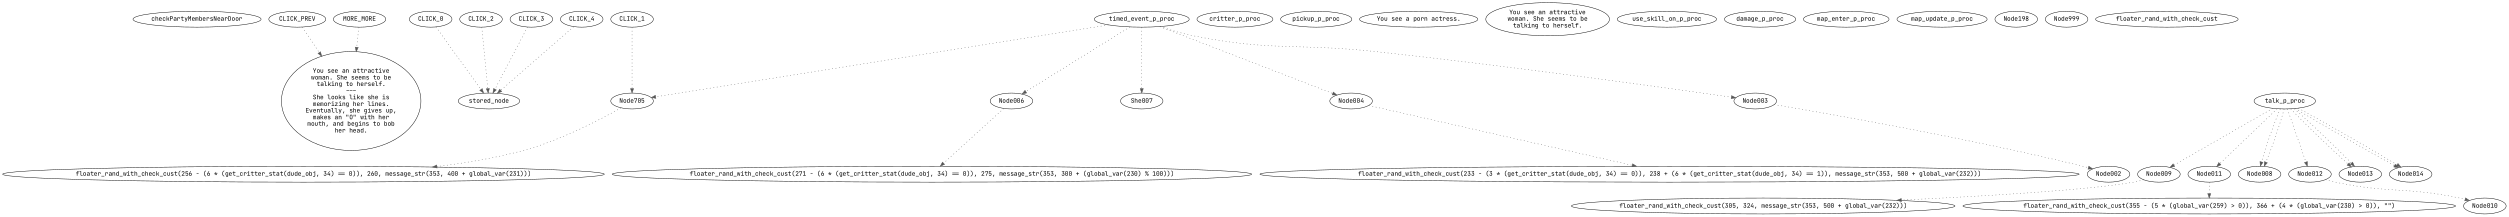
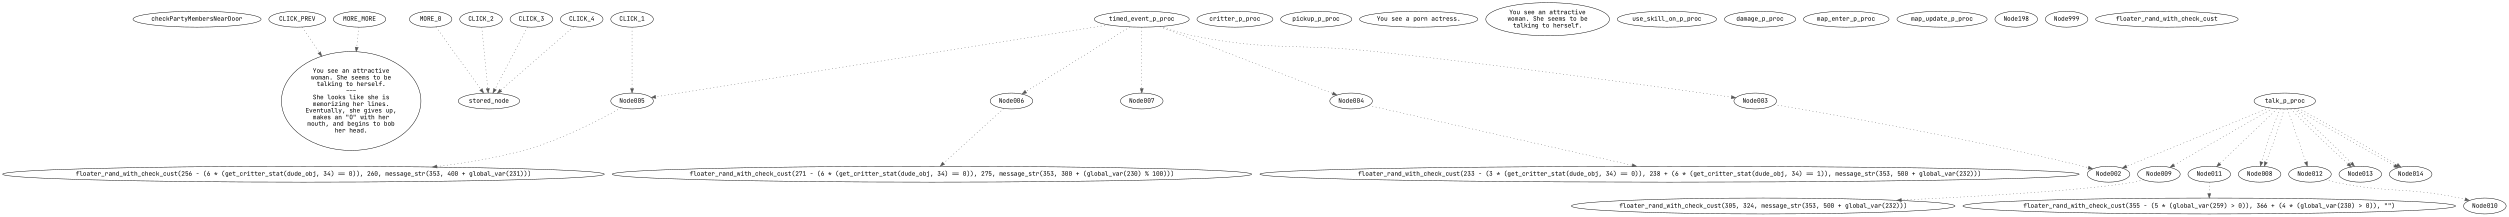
(431, 19) -> (431, 19)
(632, 101) -> (632, 101)
(1142, 101) -> (1142, 101)
none -> (2198, 137)
